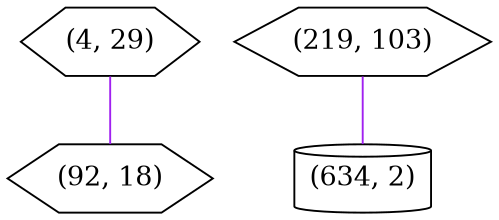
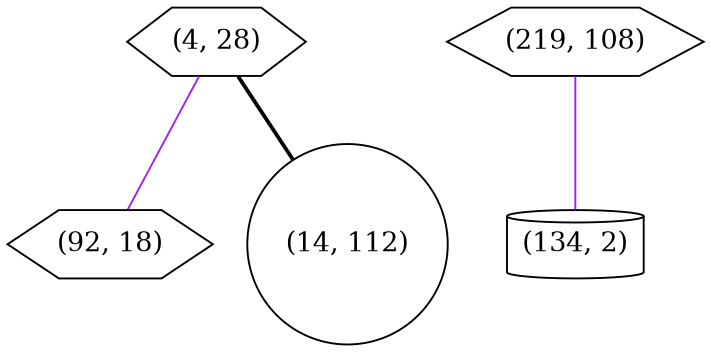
(110, 42) -> (217, 42)
(363, 42) -> (575, 42)
(363, 178) -> (575, 244)
none -> (348, 244)
